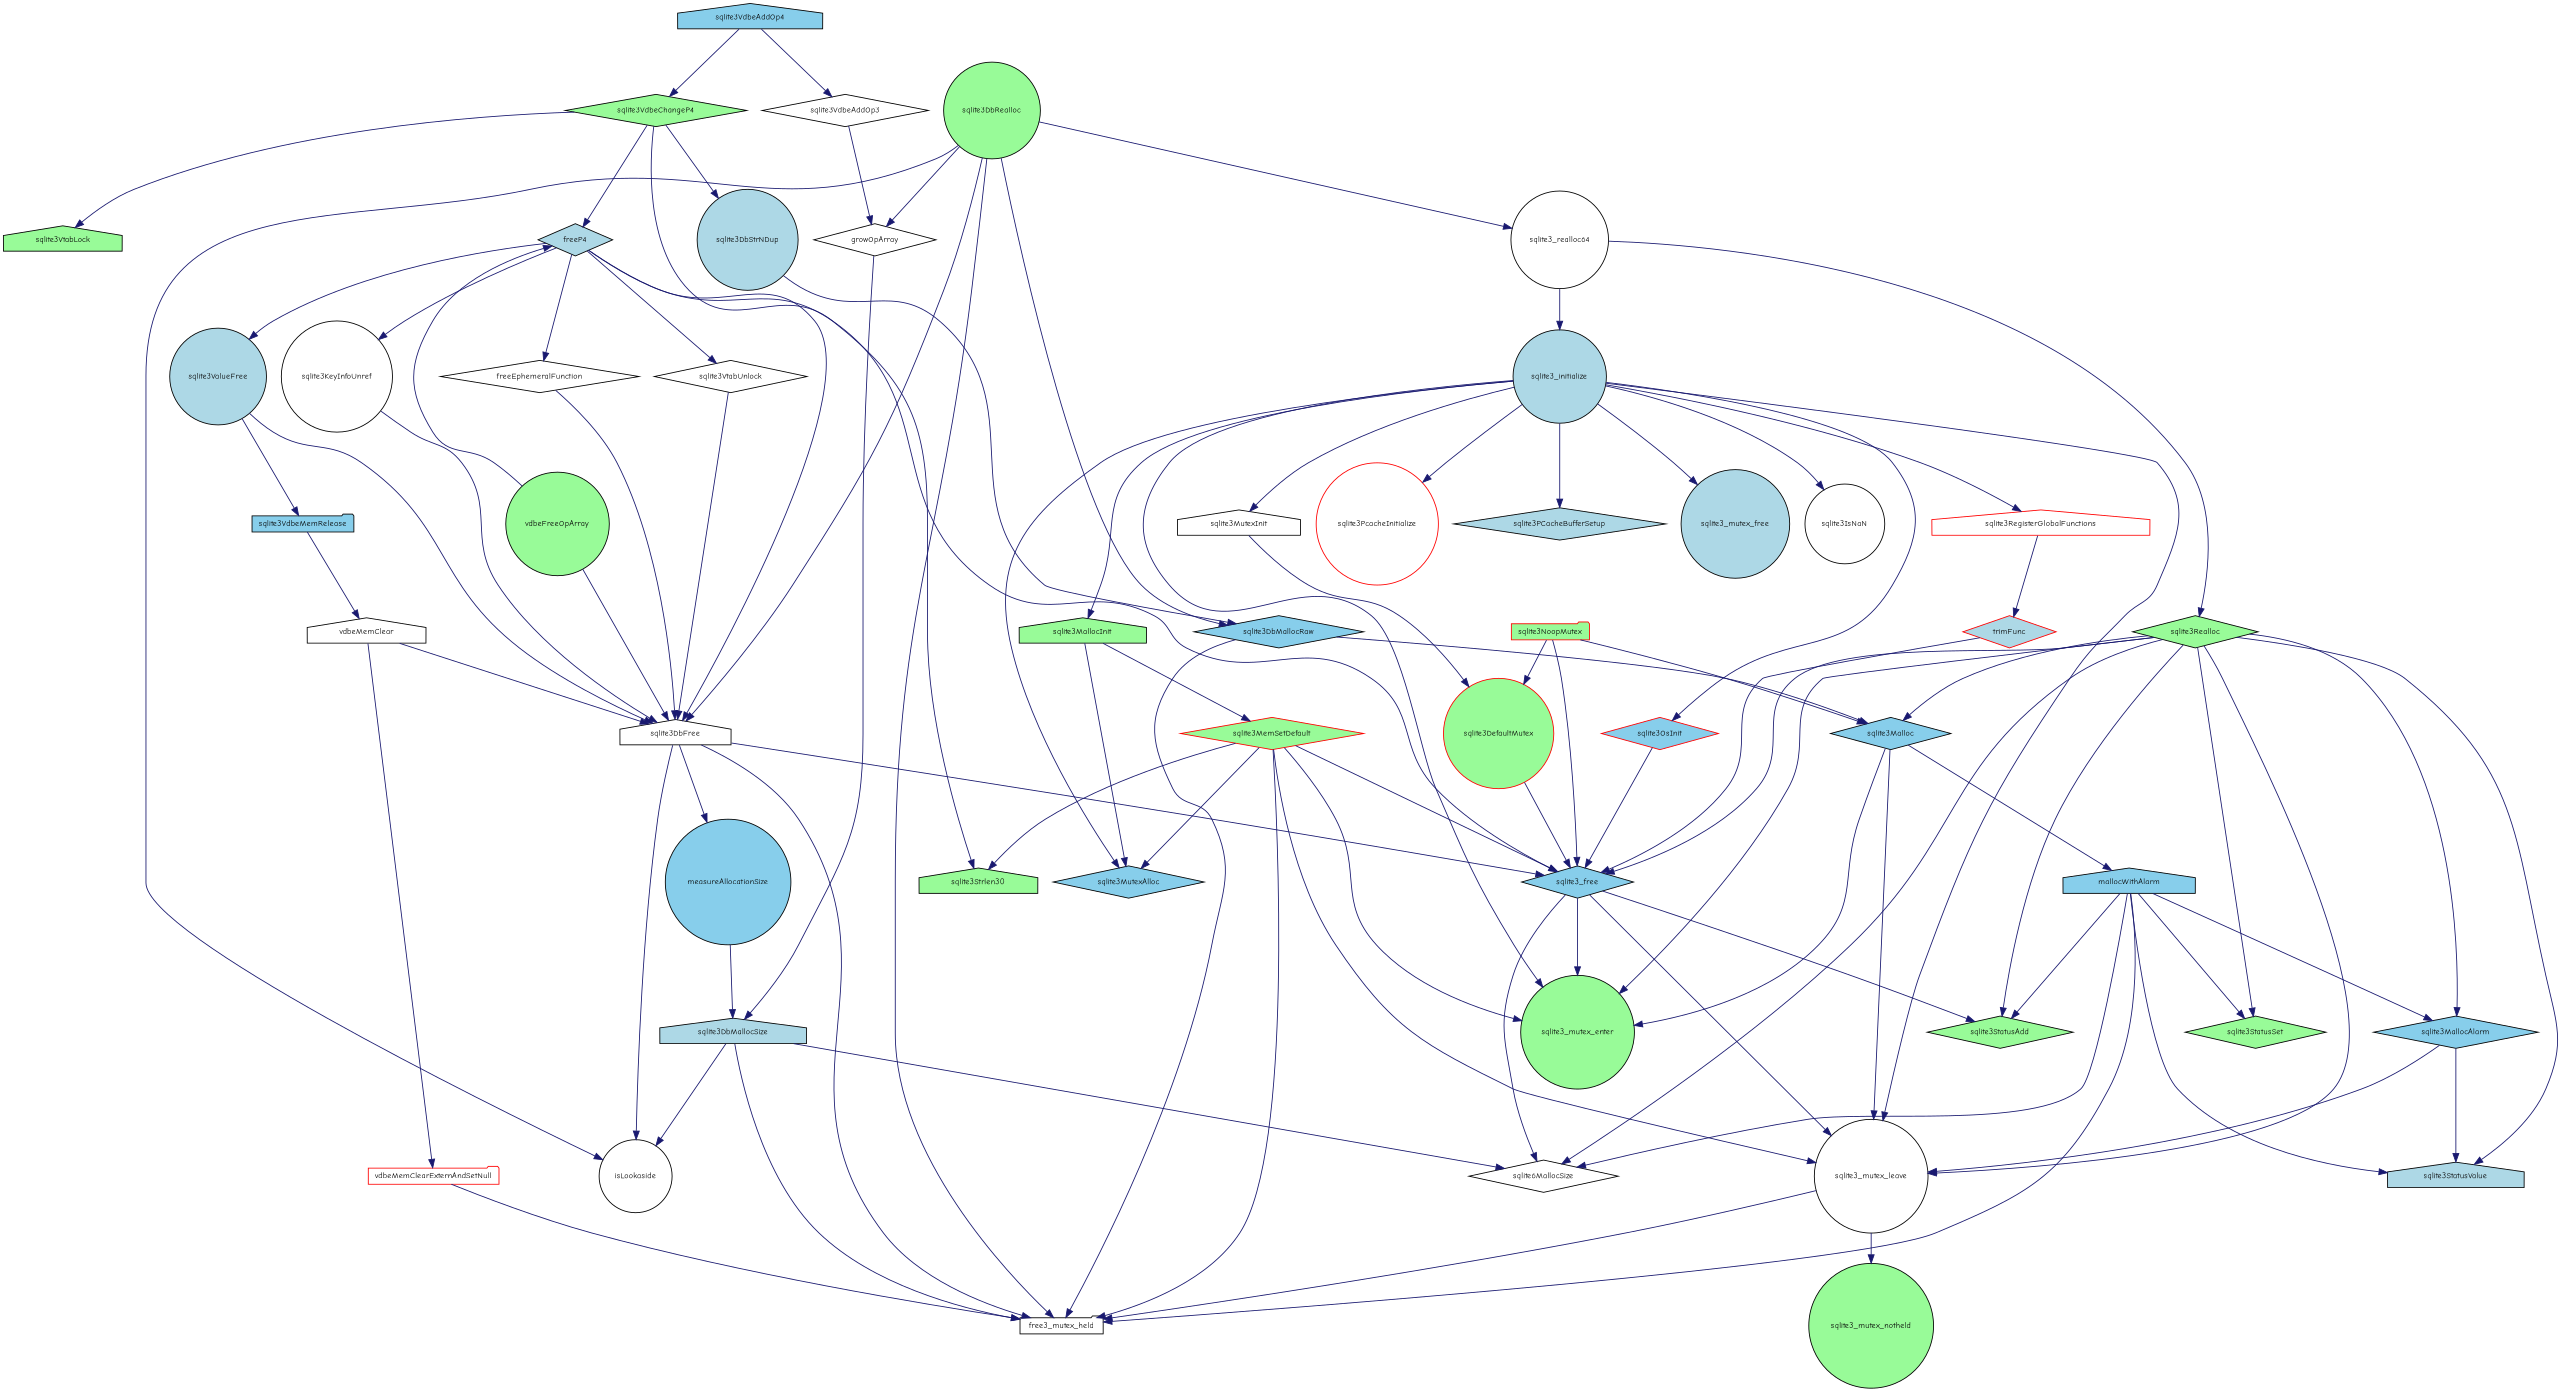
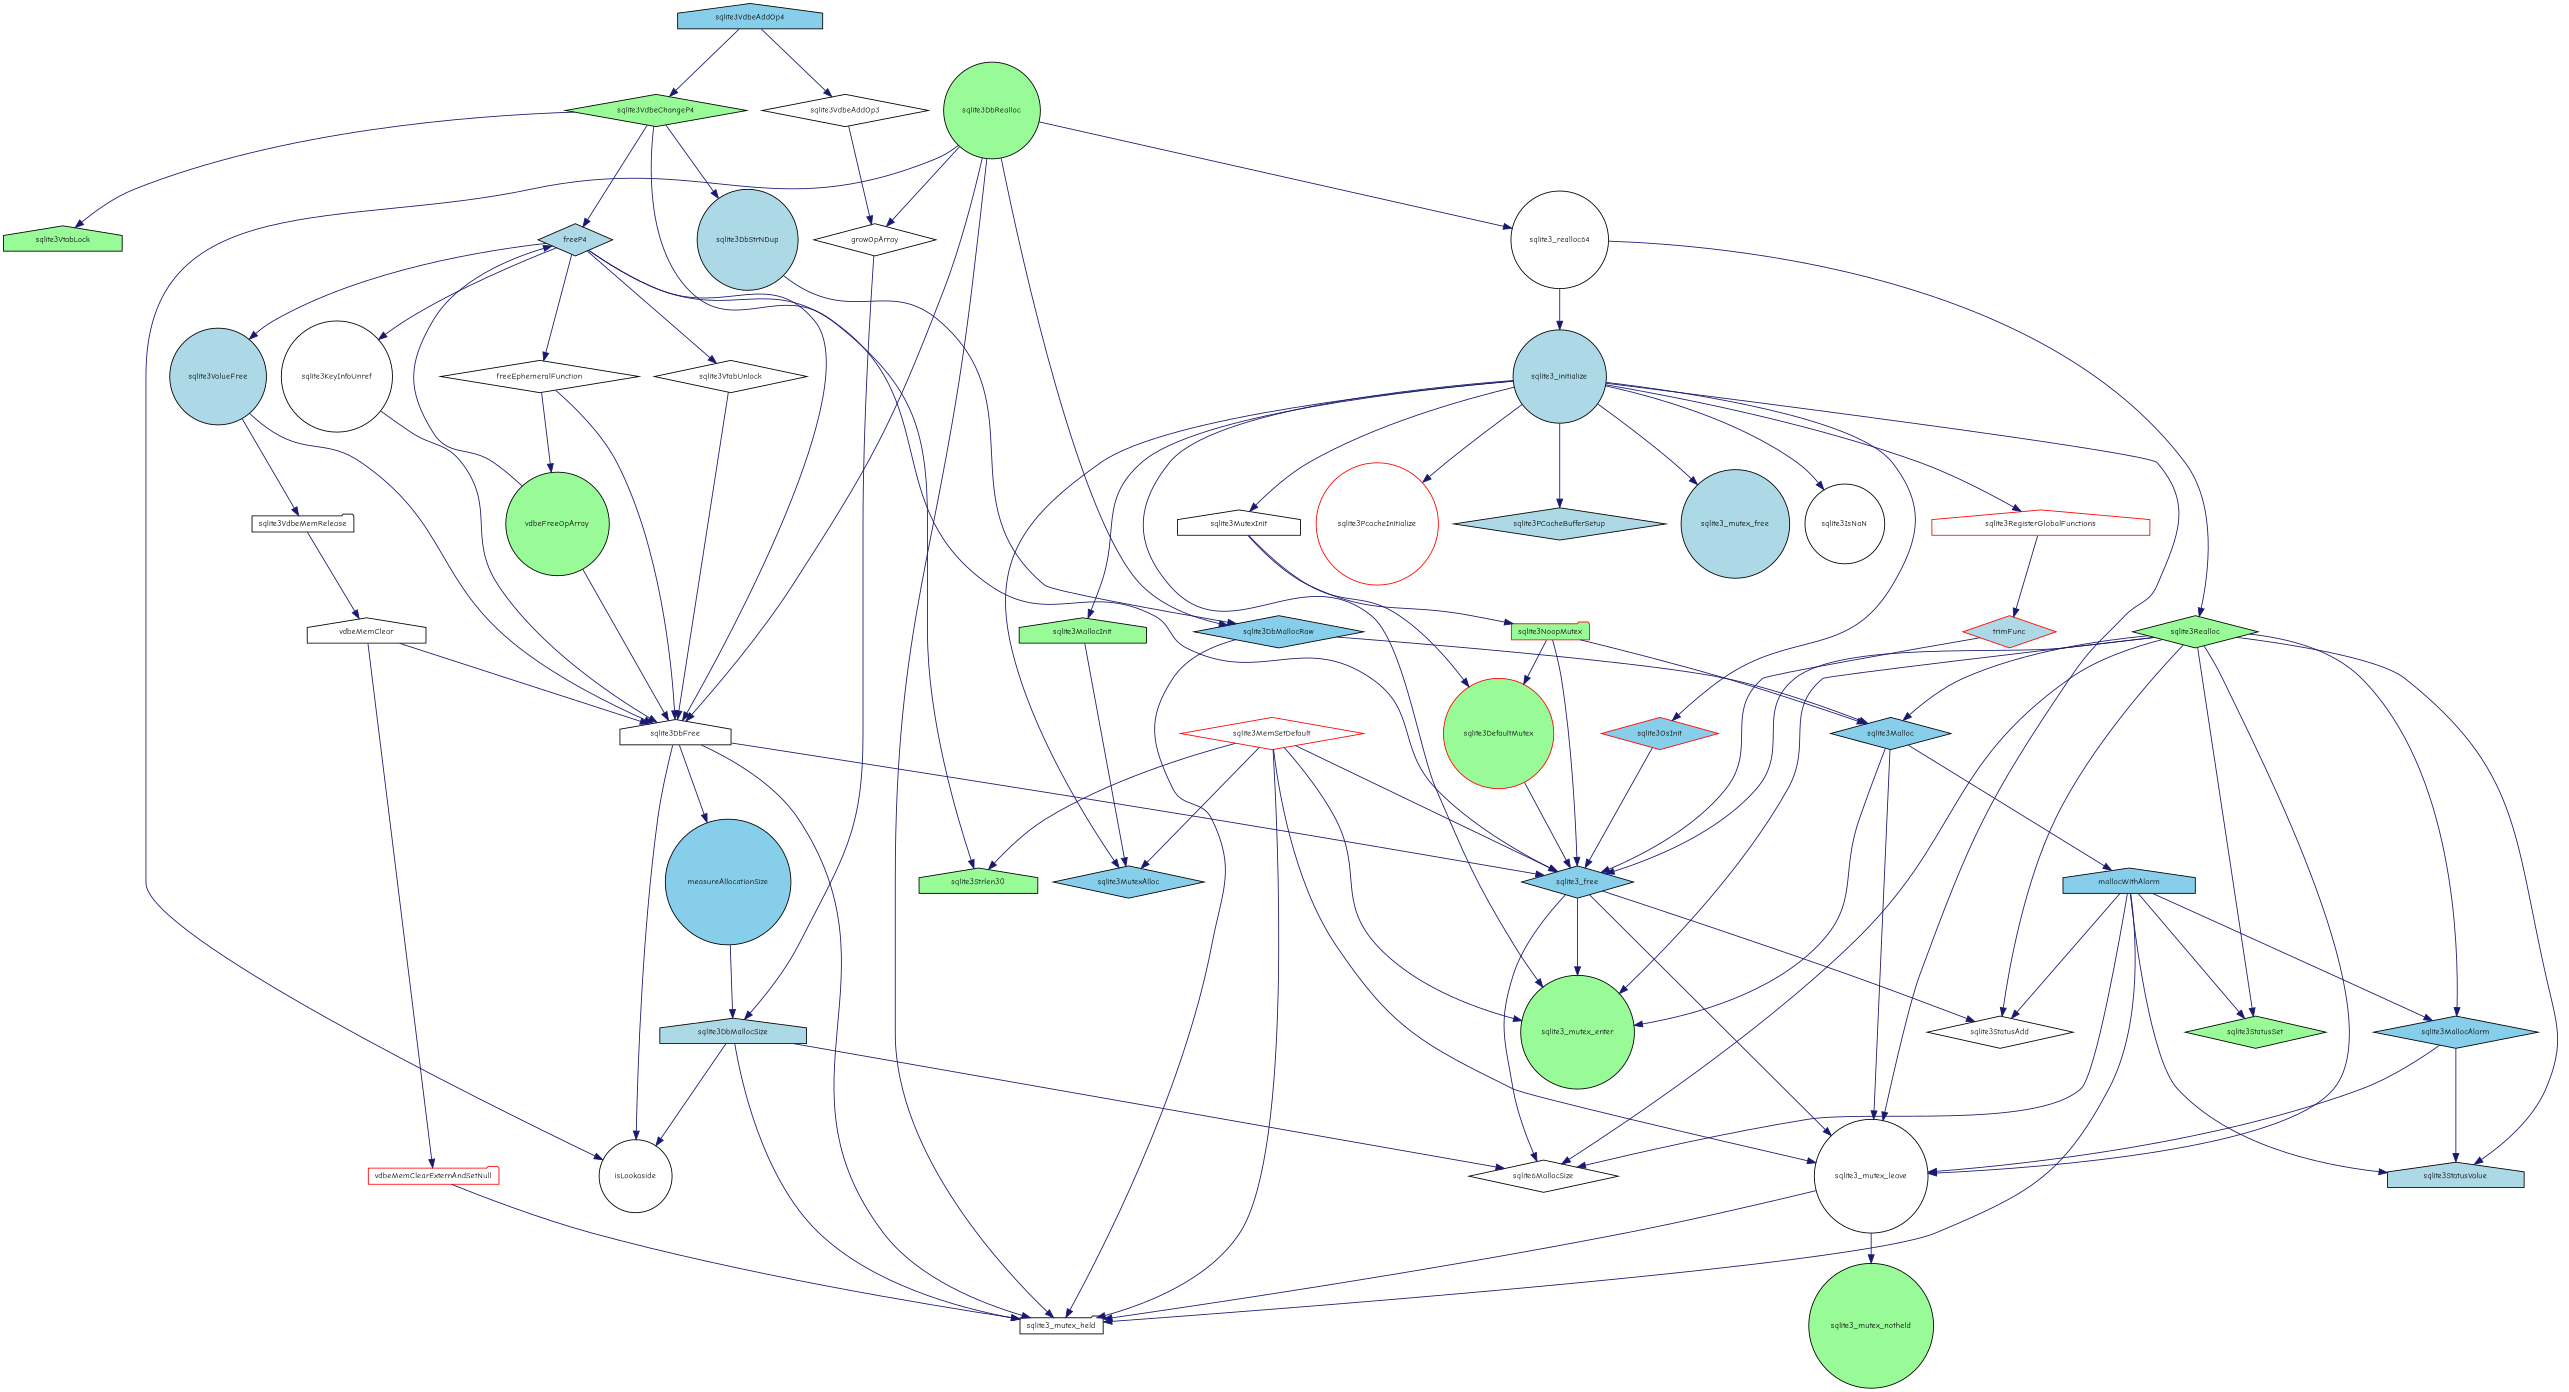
none -> (546, 428)
(303, 524) -> (303, 524)
none -> (1401, 608)
(1166, 677) -> none
(1272, 733) -> (1272, 733)
(2000, 1032) -> (2000, 1032)
(1062, 1326) -> (1062, 1326)
